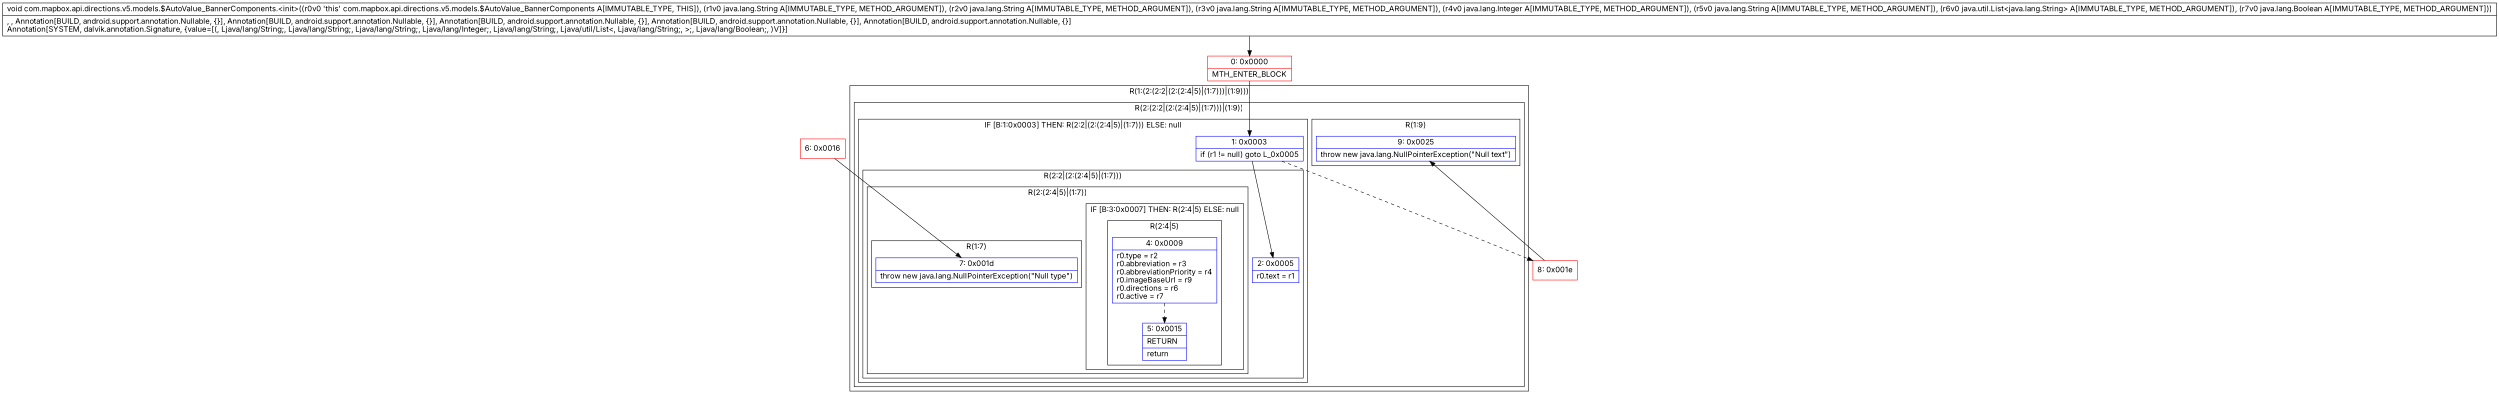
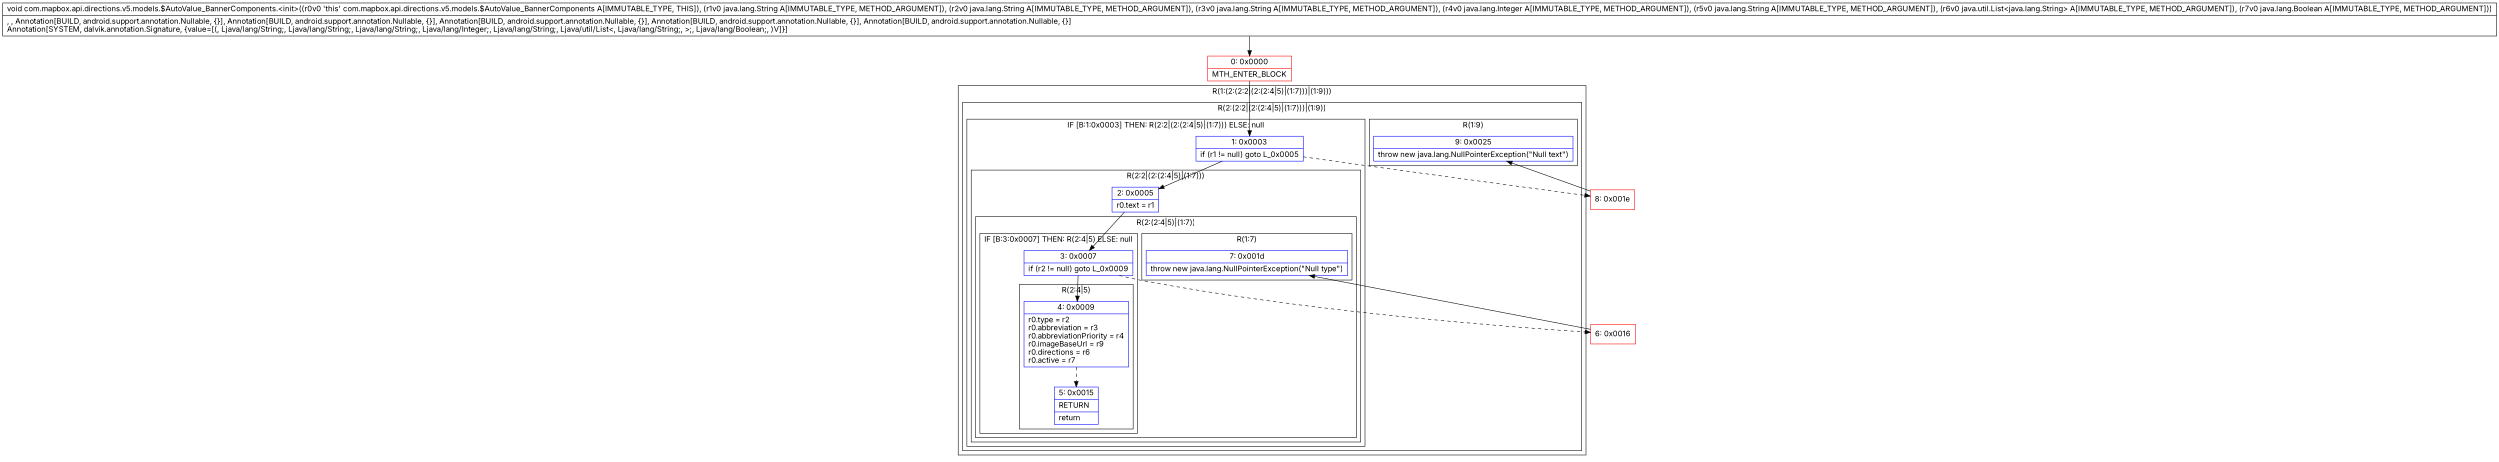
none -> (1078, 263)
